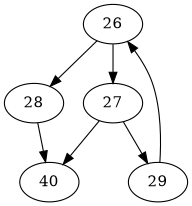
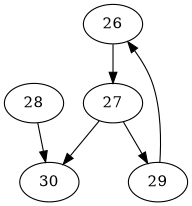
(78, 60) -> none
(49, 182) -> (49, 182)
